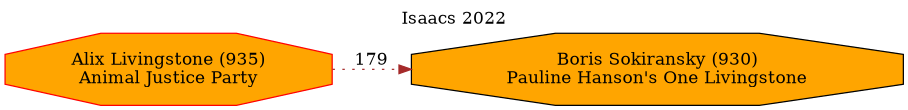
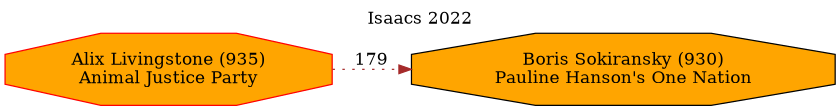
(657, 69) -> (623, 69)
